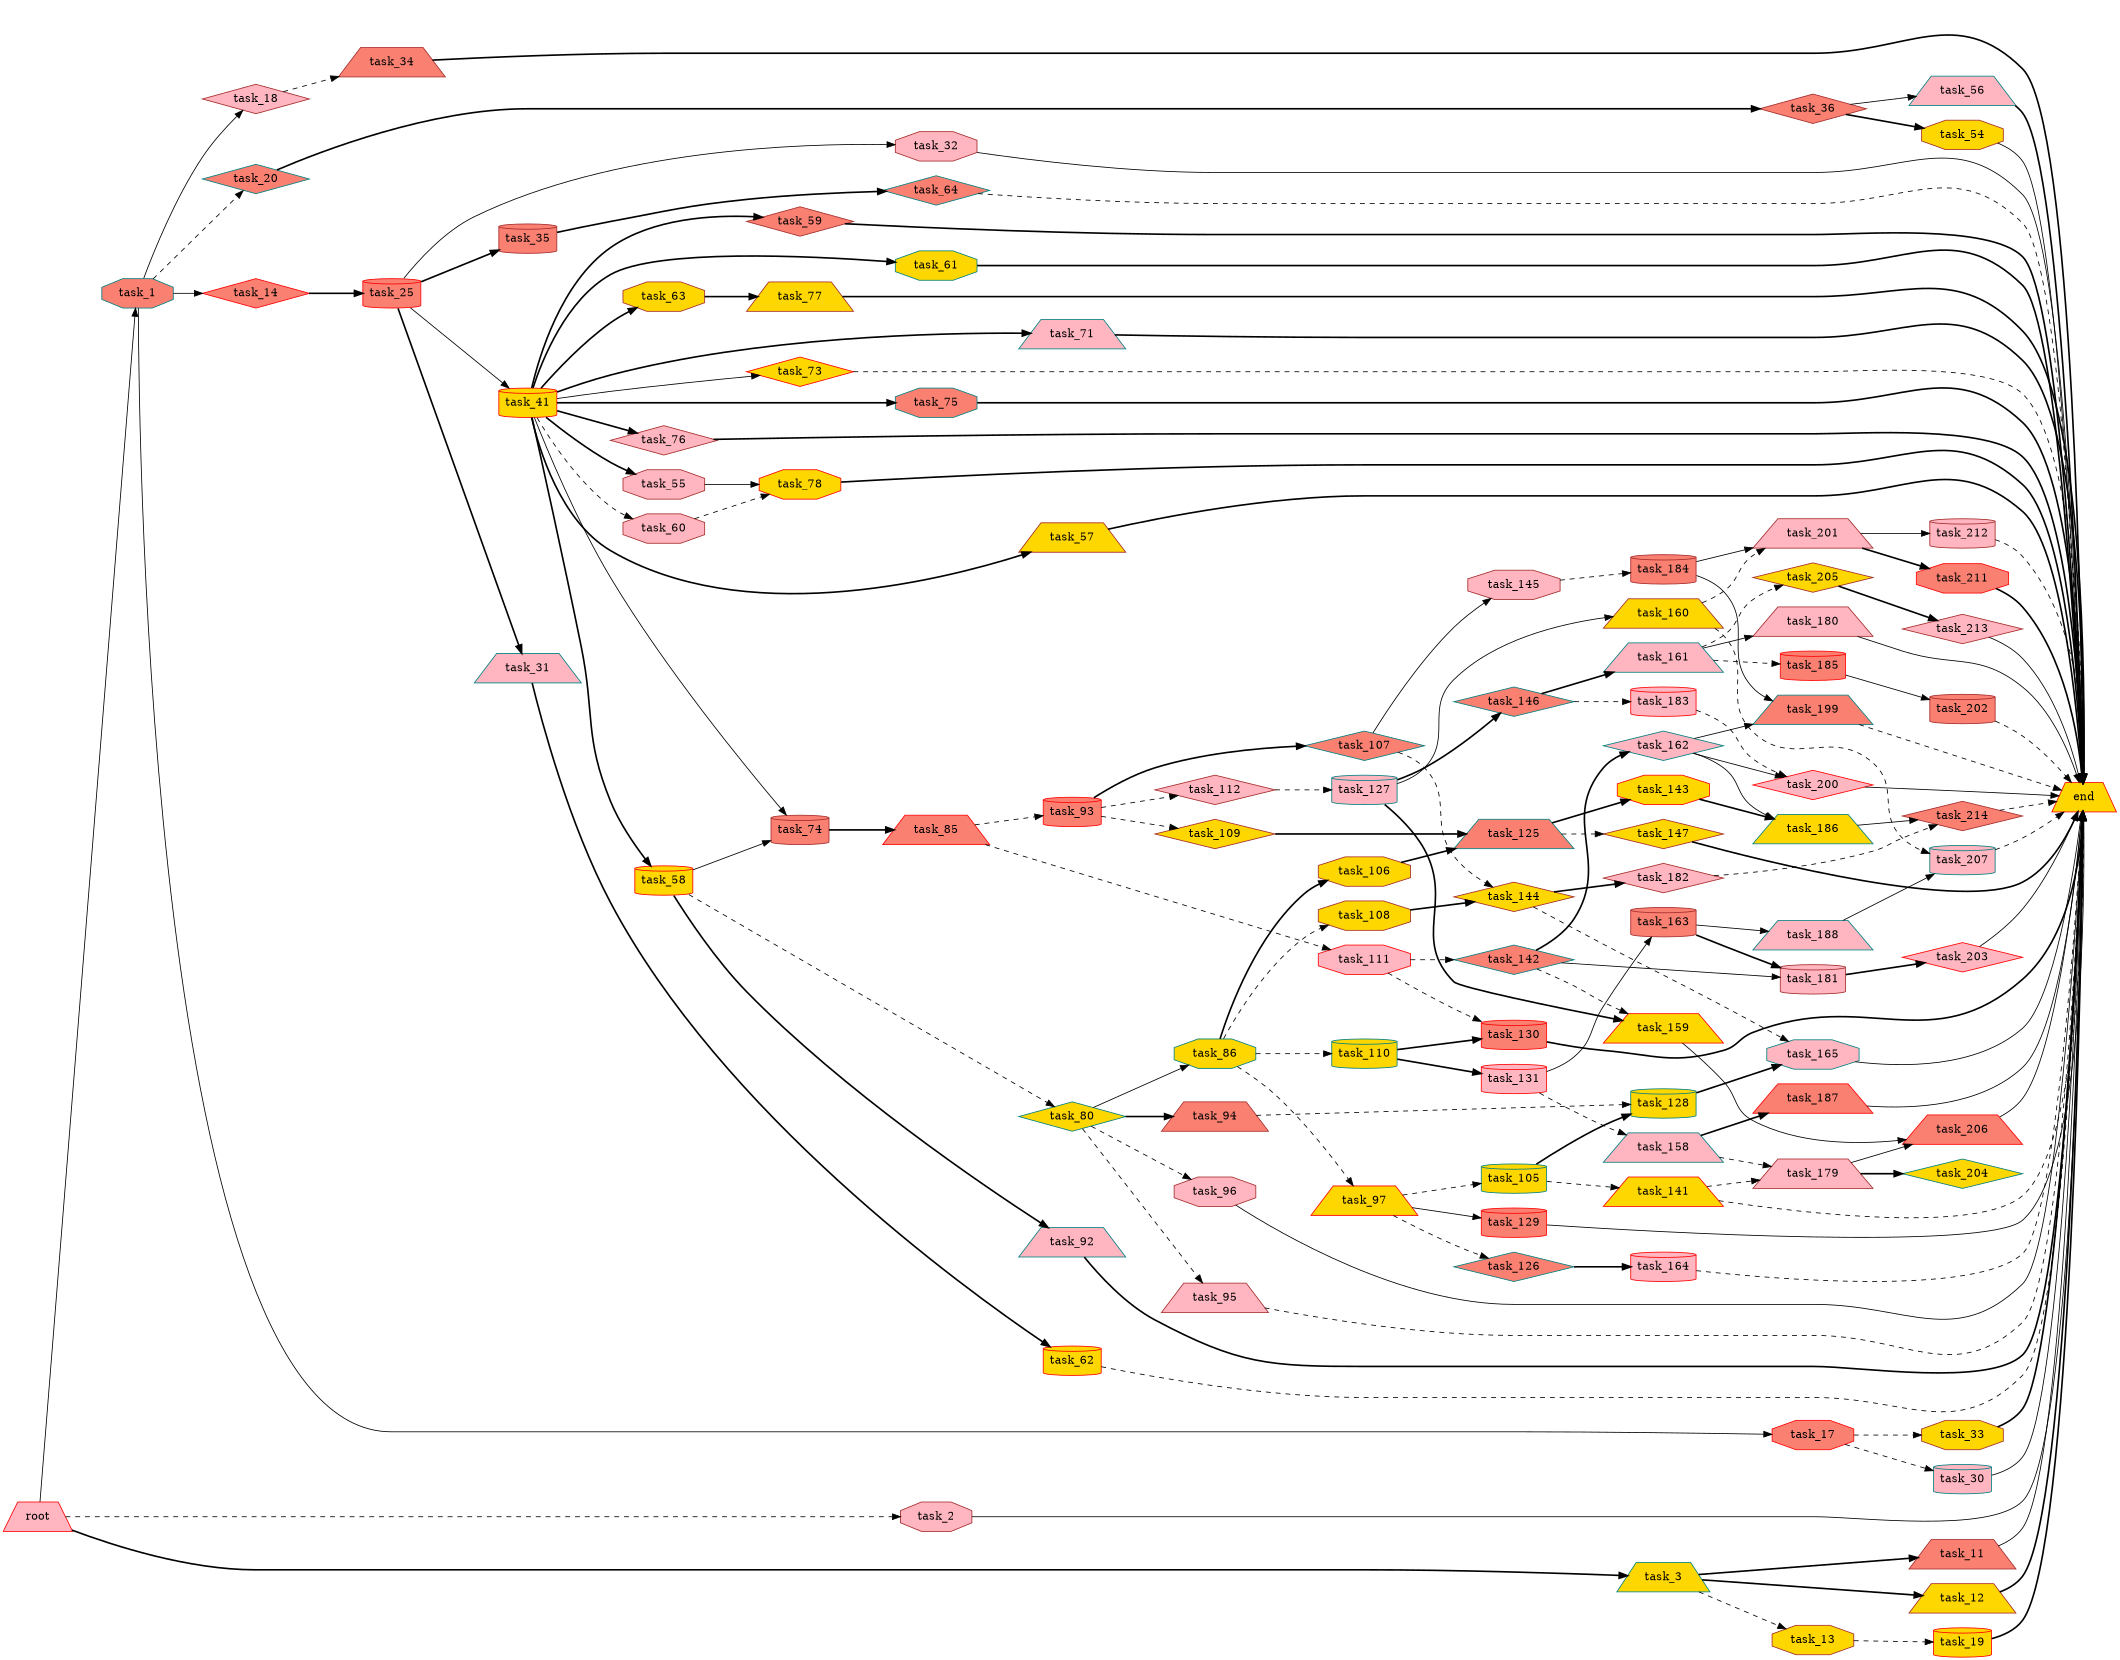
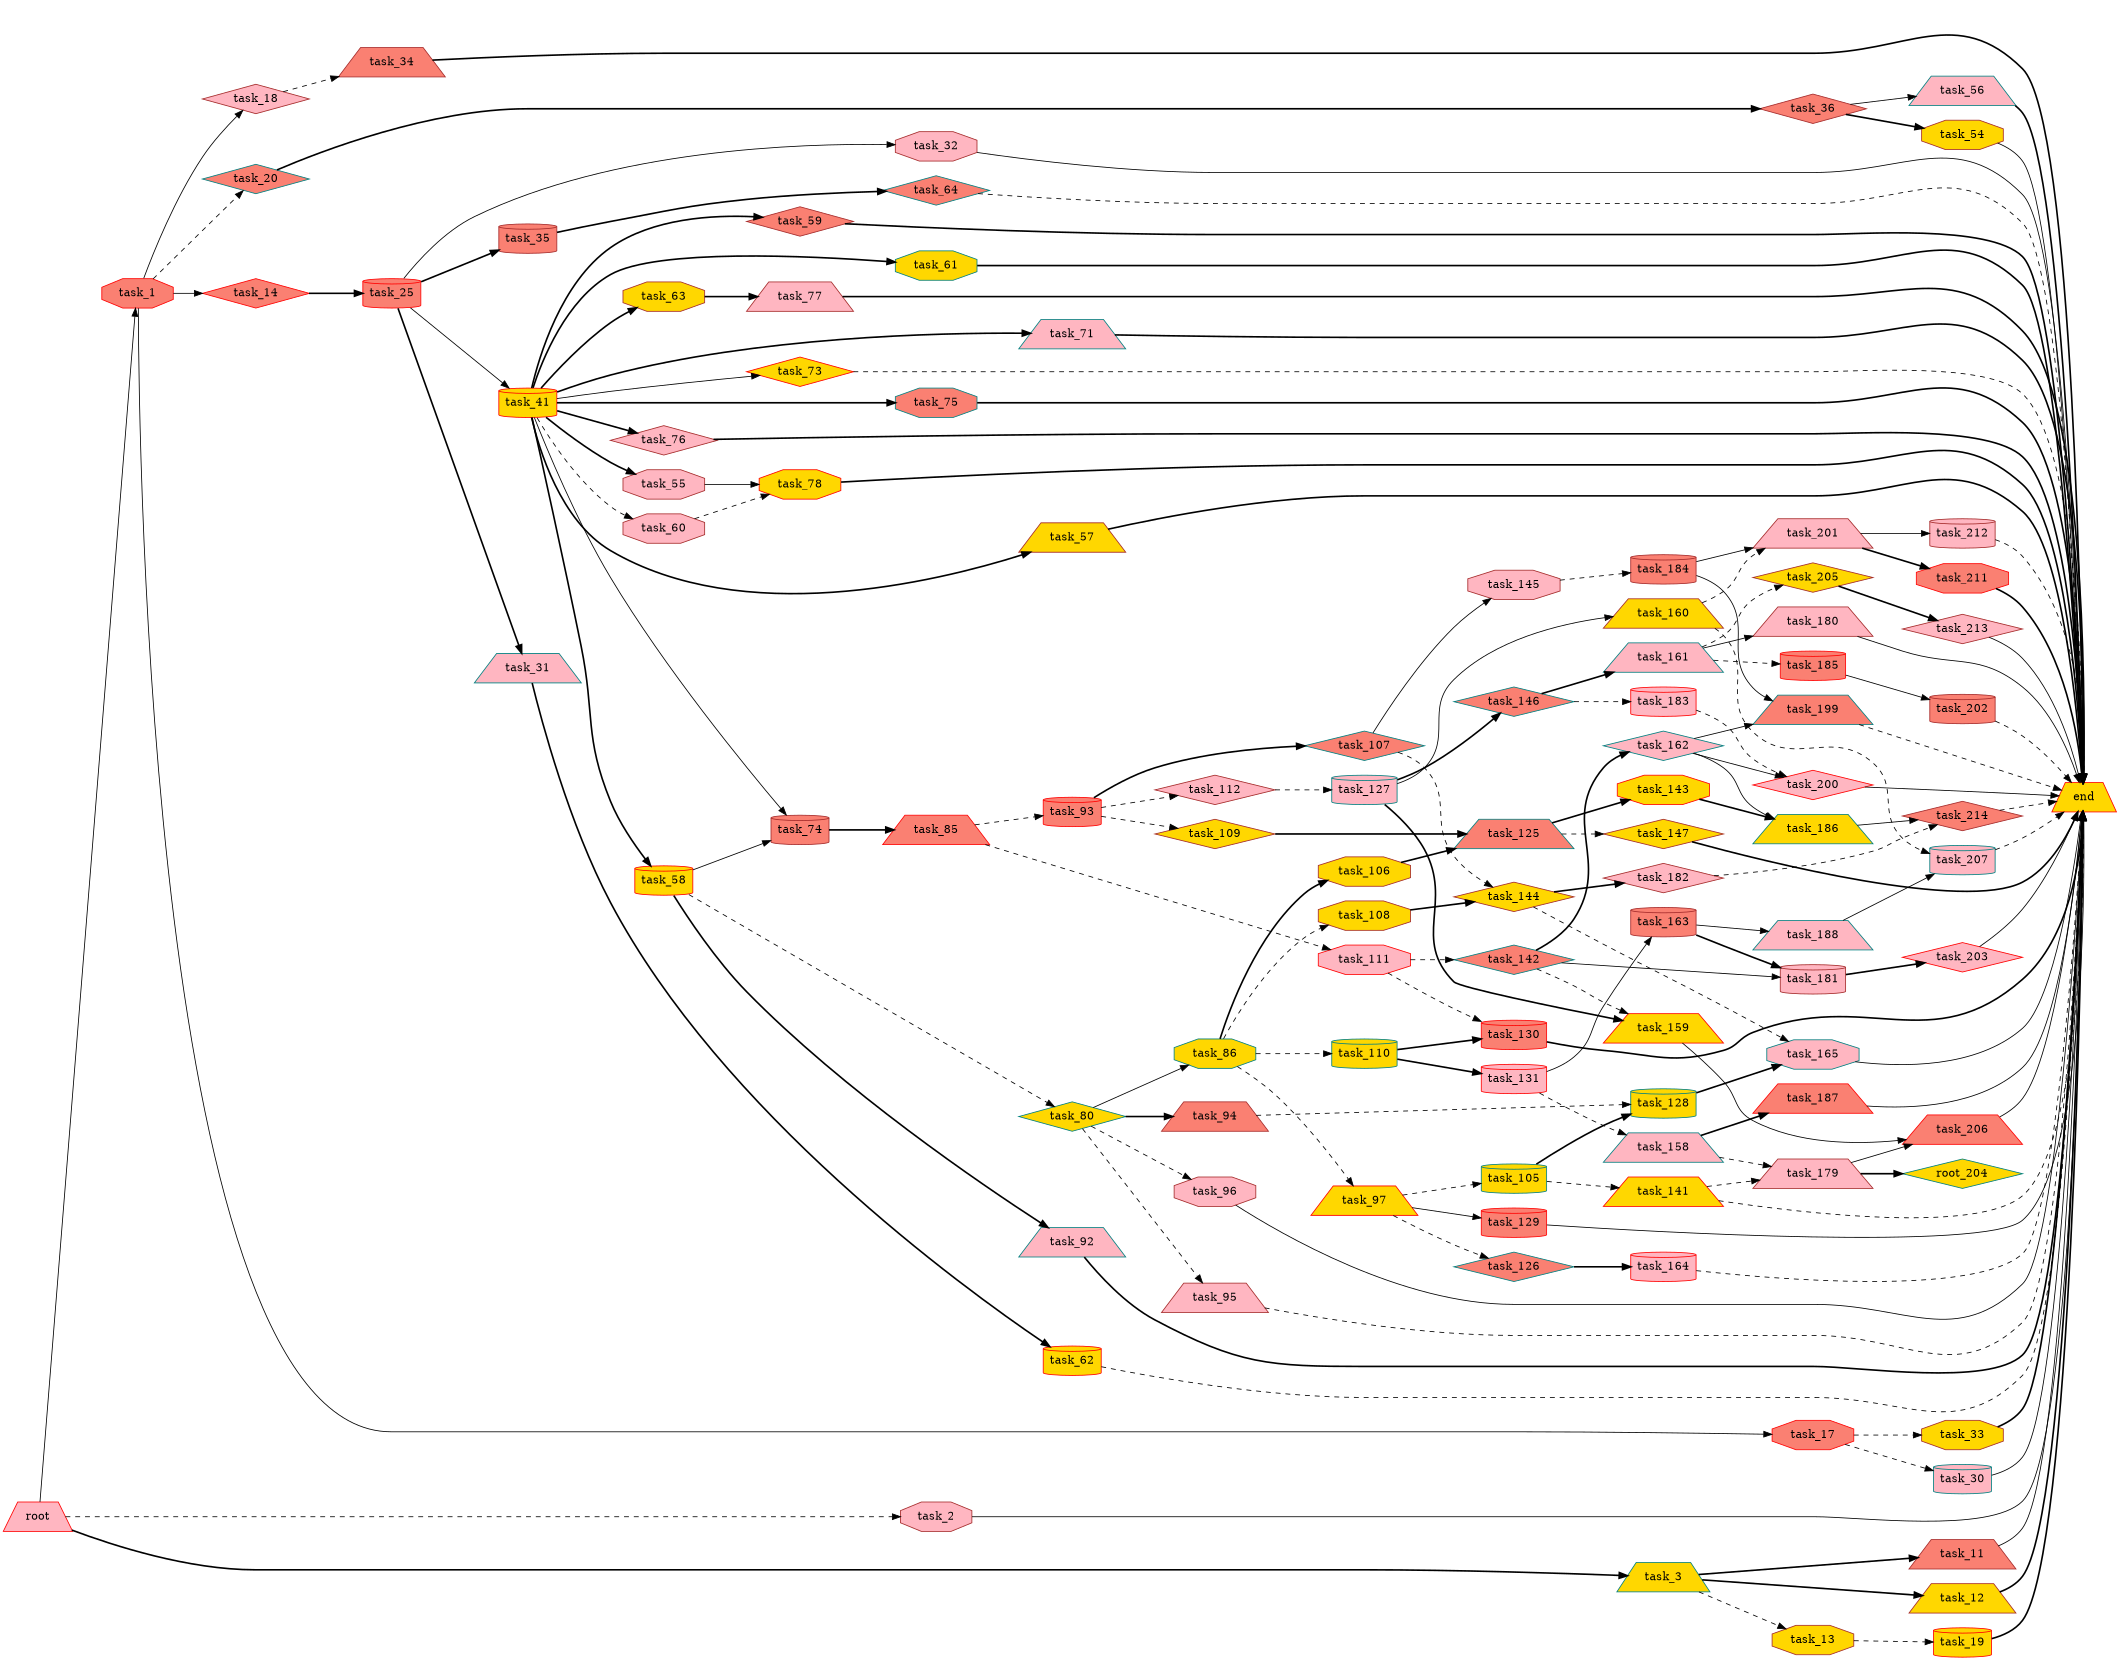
(138, 293) -> (138, 293)
(800, 297) -> (800, 297)
(1962, 1174) -> (1962, 1174)
